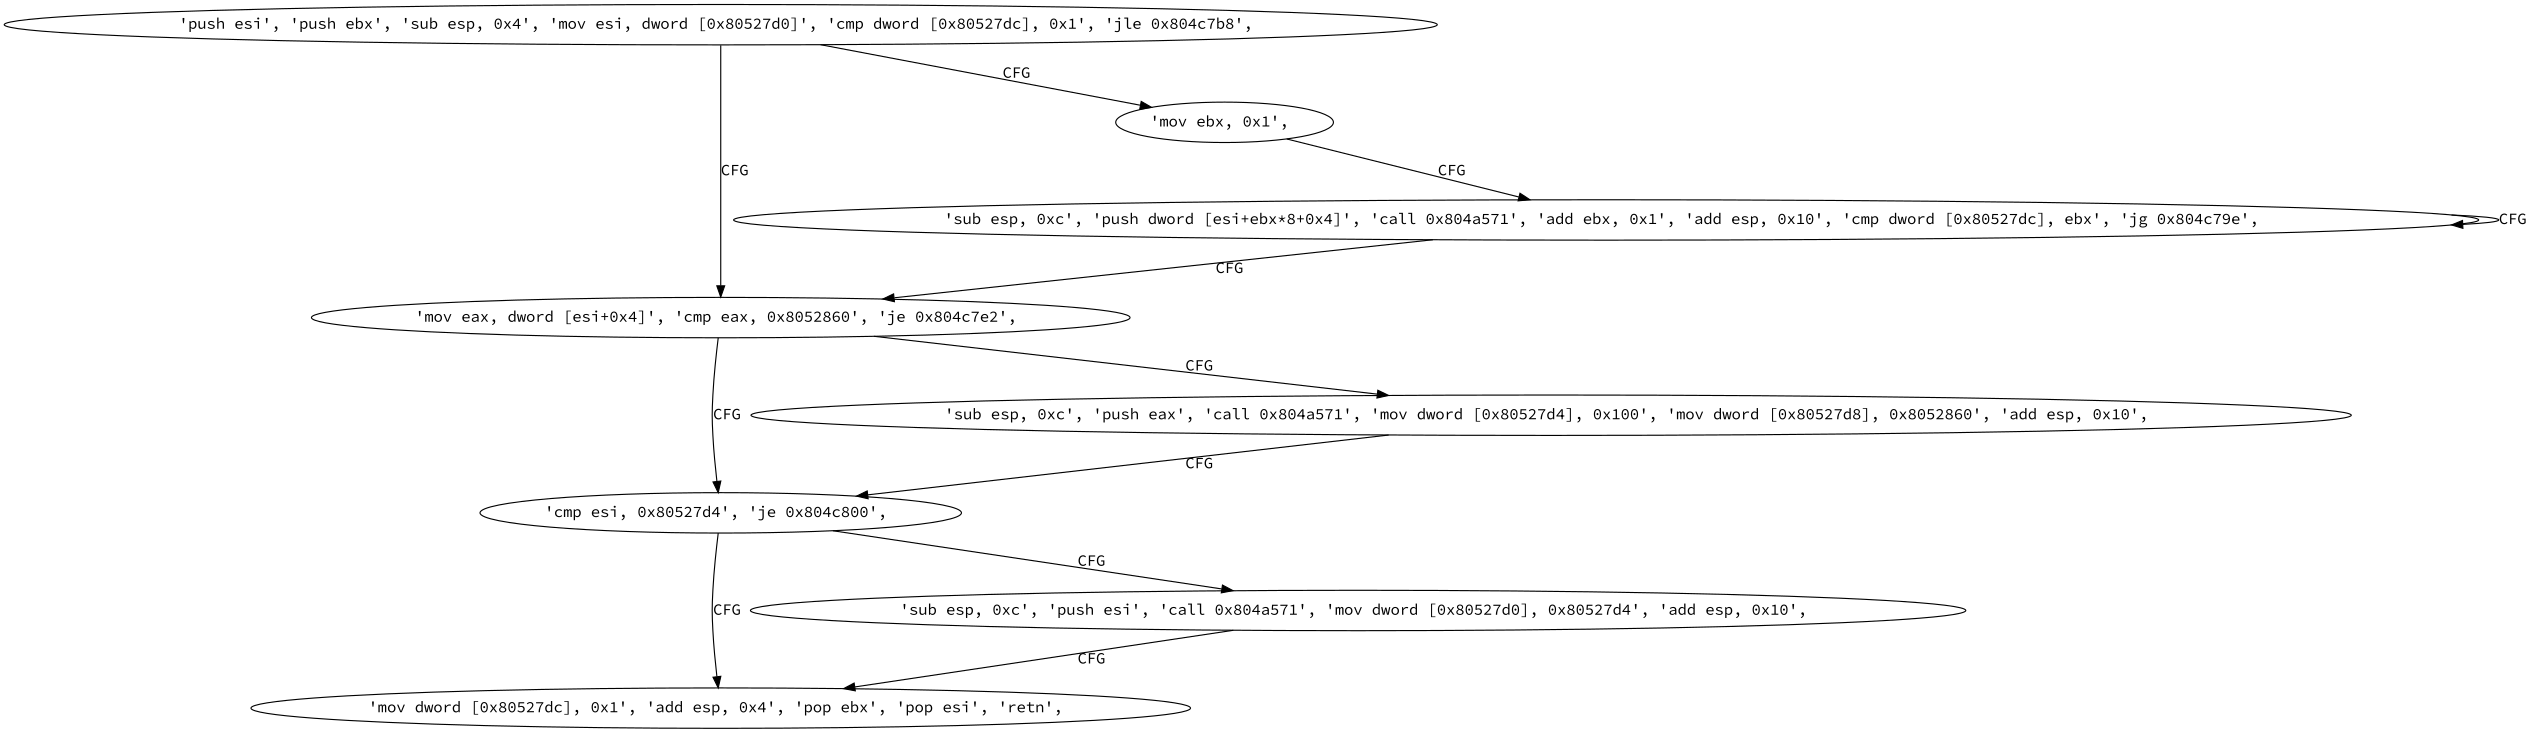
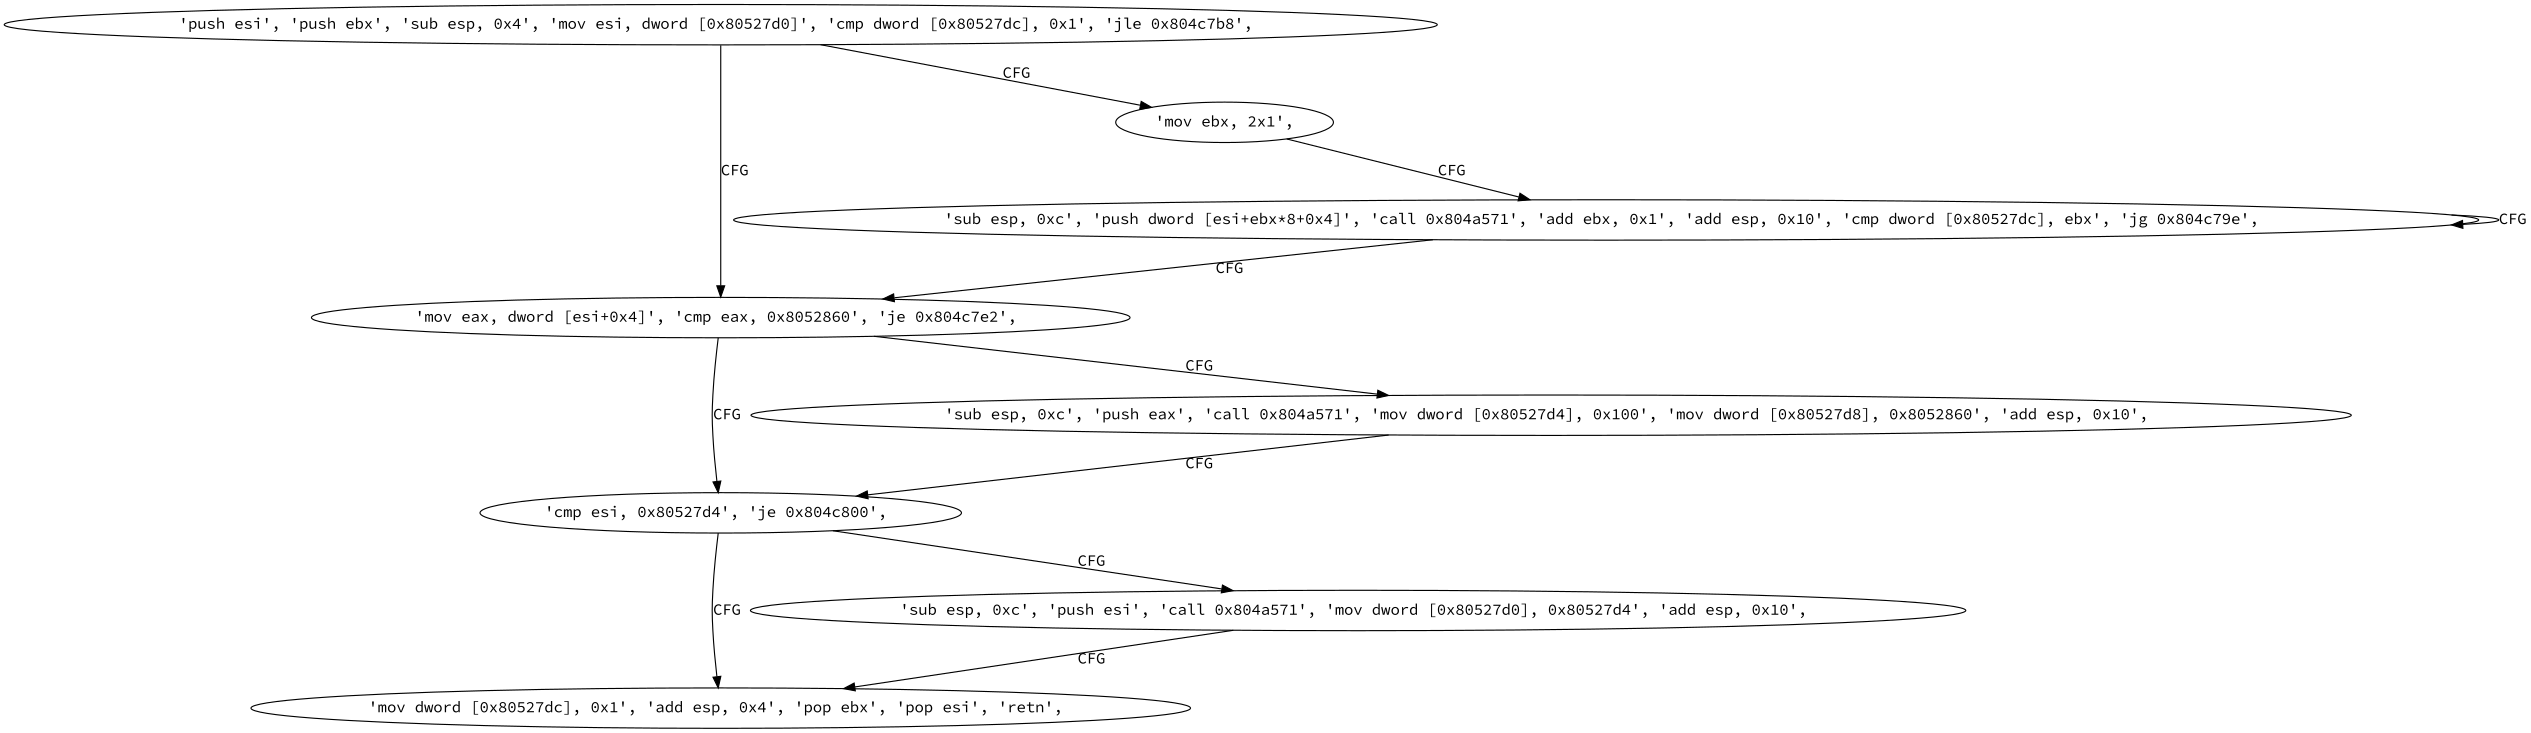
(1225, 122) -> (1225, 122)
